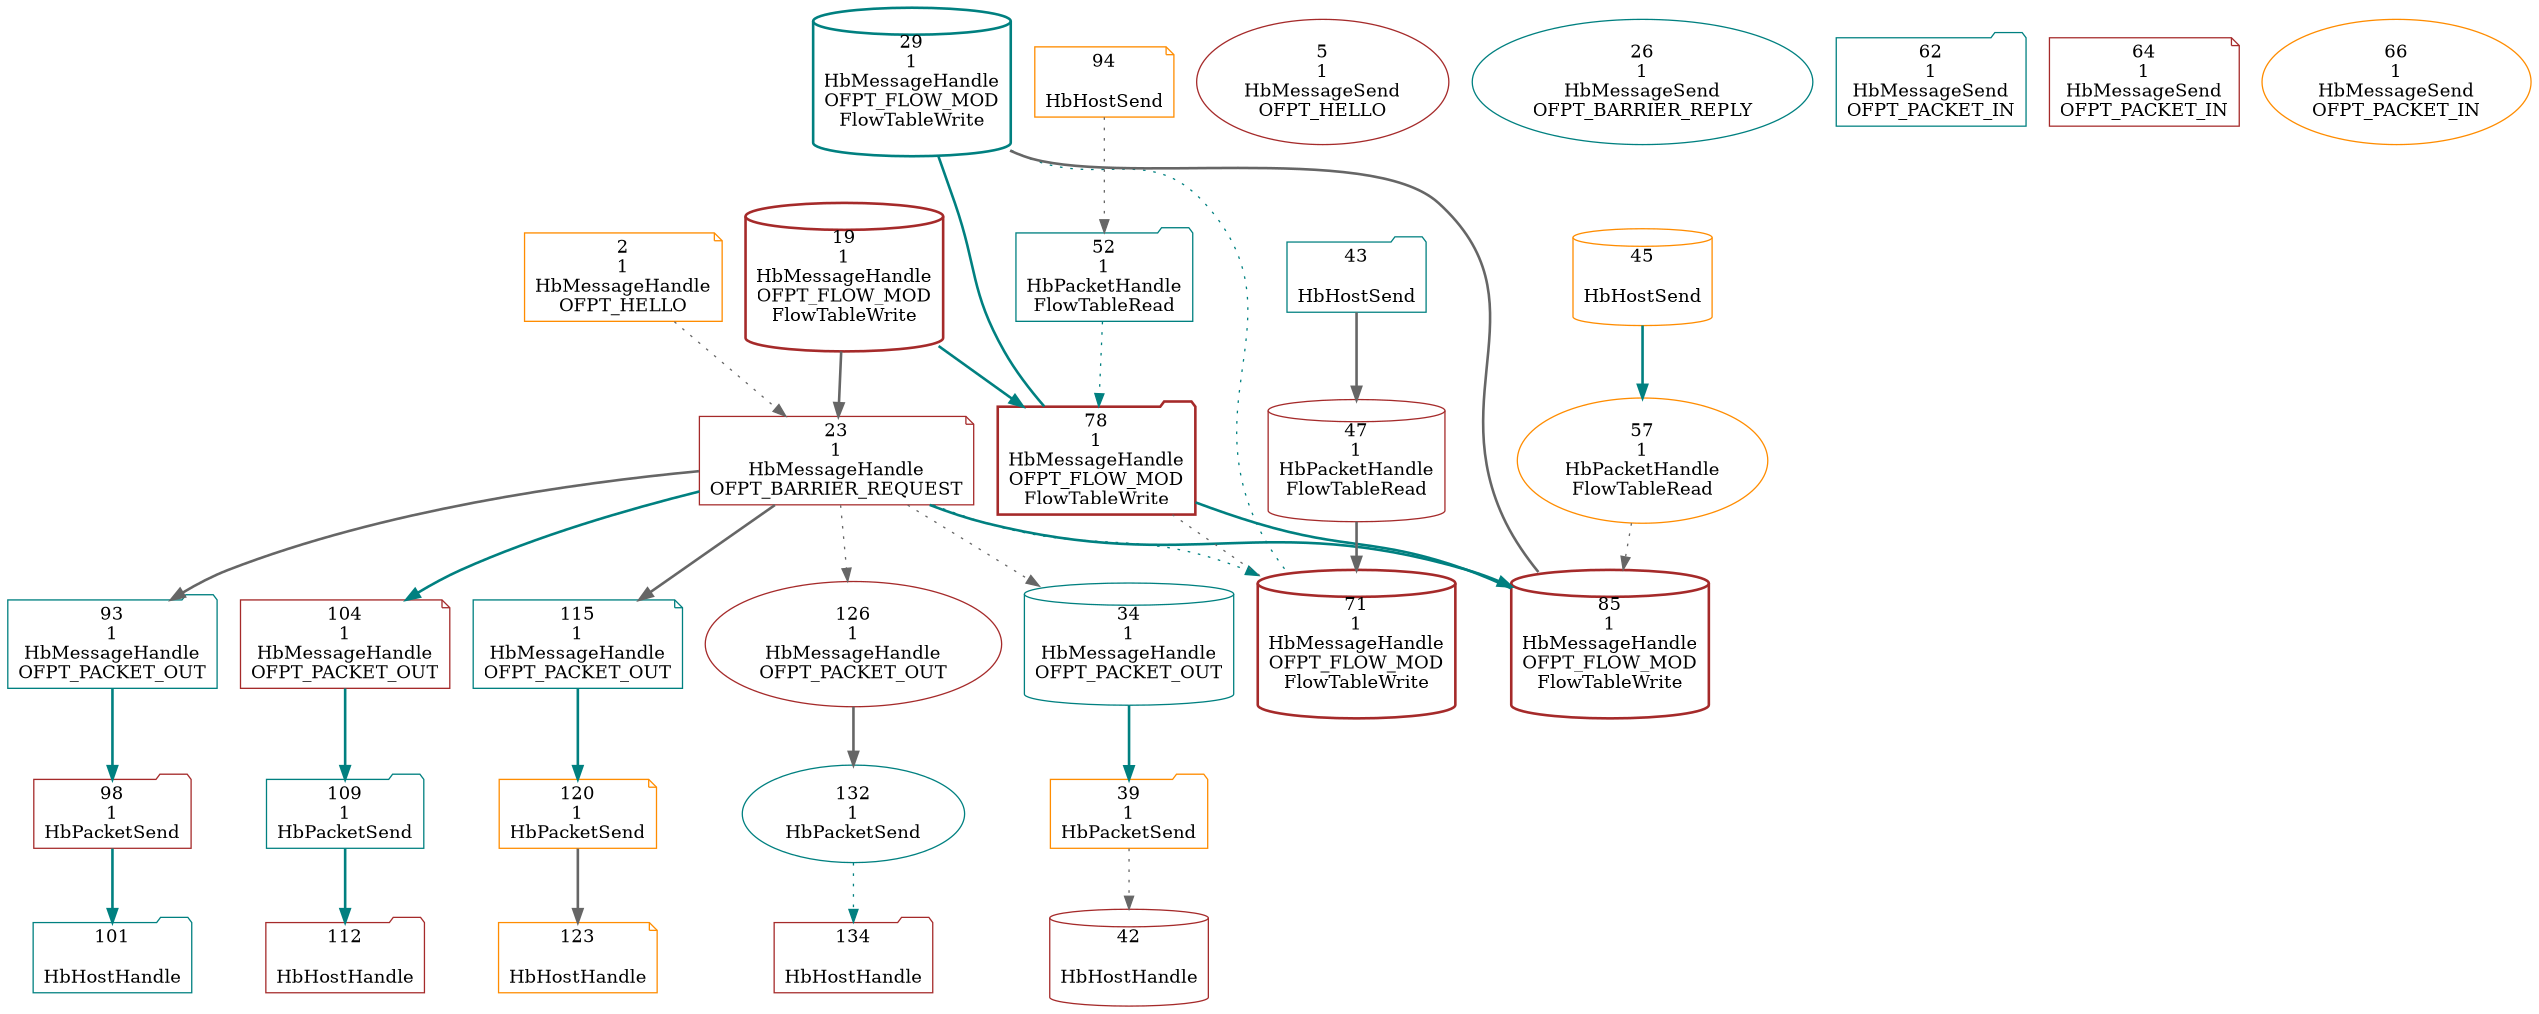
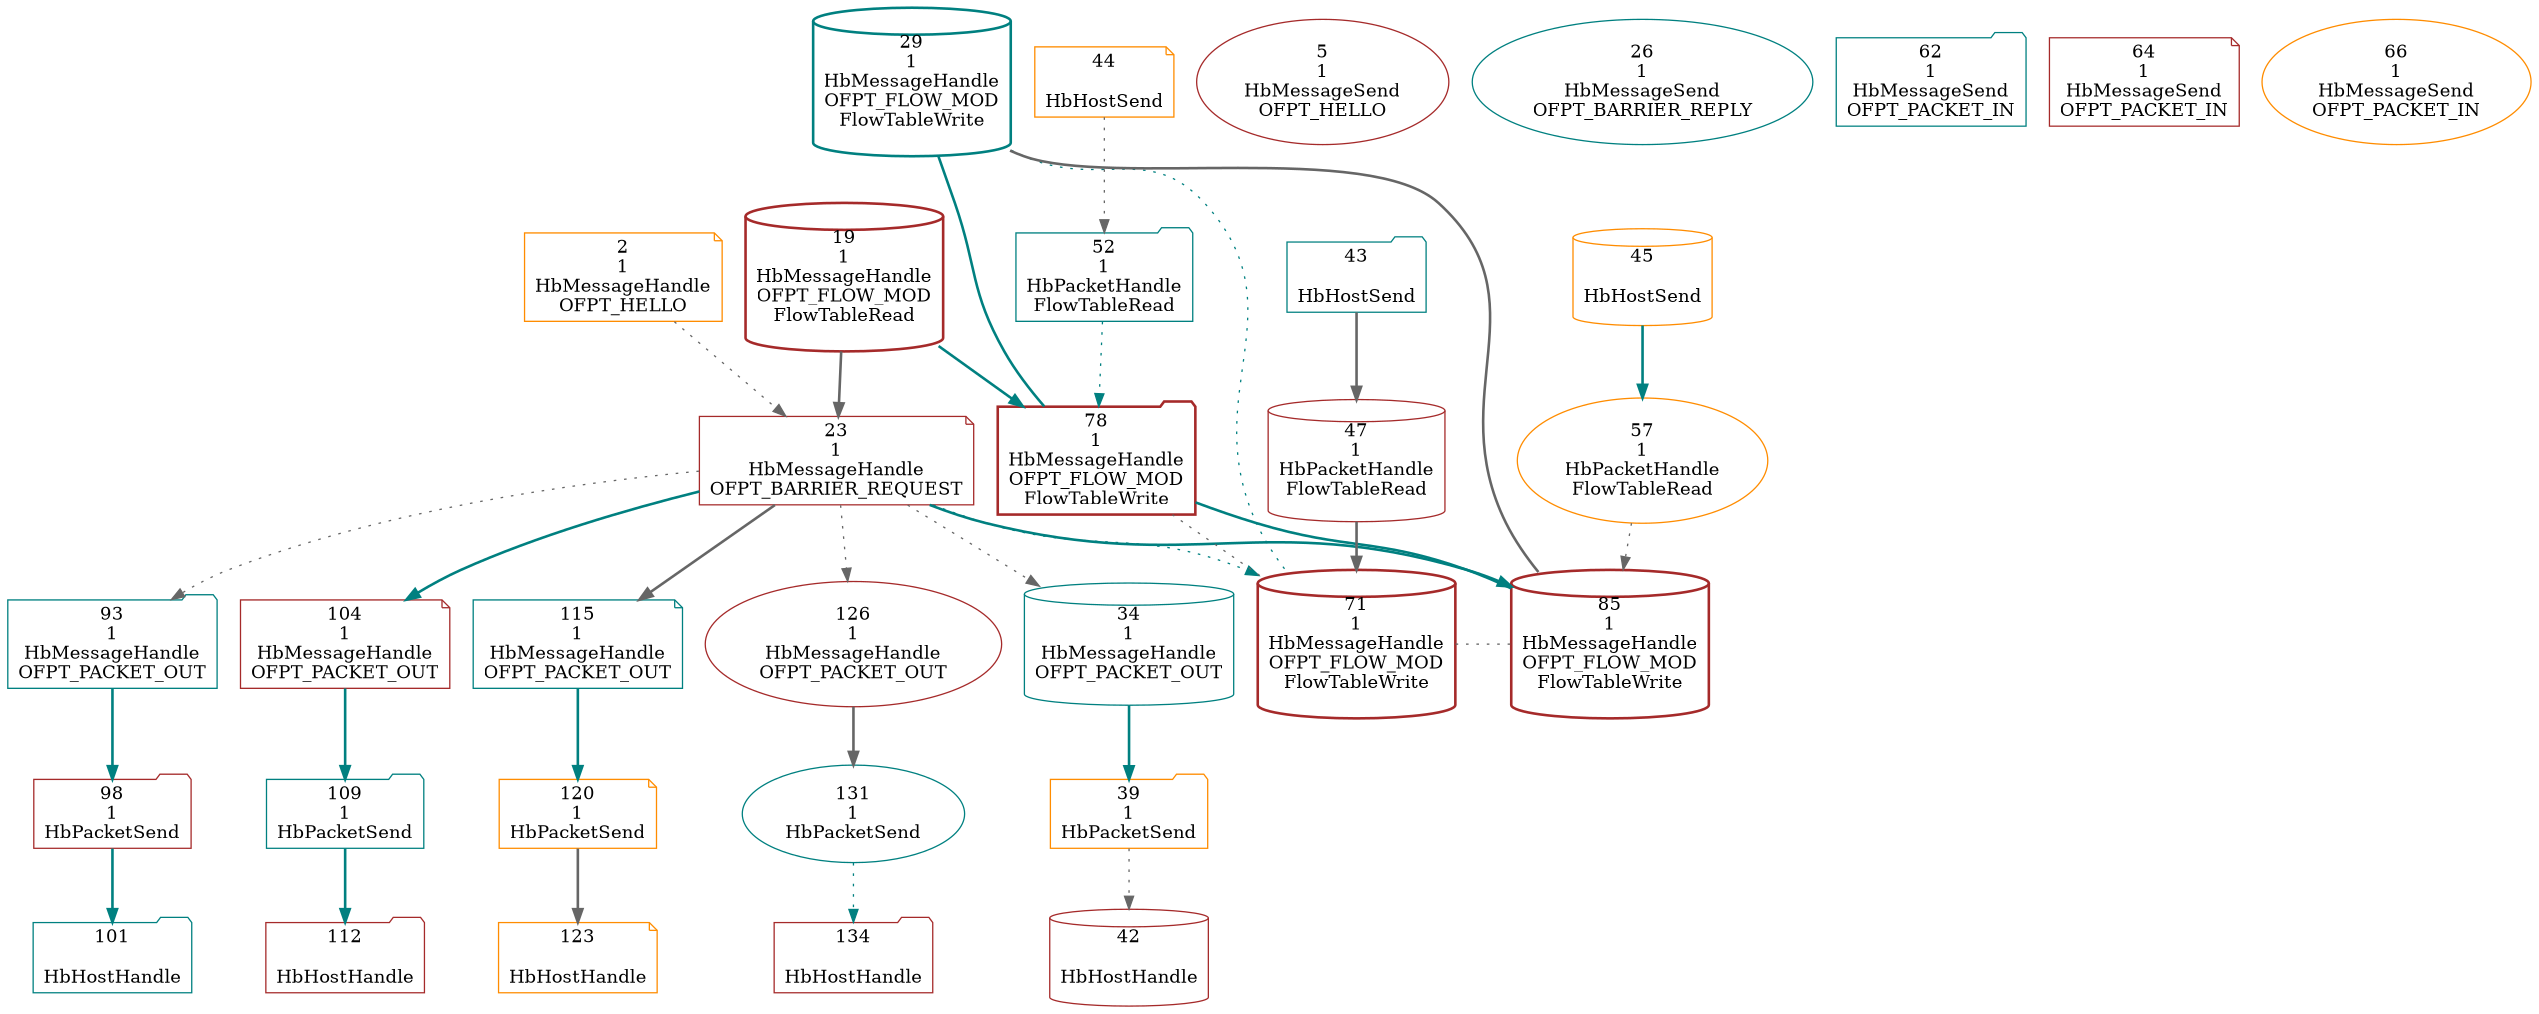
(1104, 82) -> (1104, 82)
(844, 277) -> (844, 277)
(435, 511) -> (435, 511)
none -> (1483, 644)
(853, 814) -> (853, 814)
